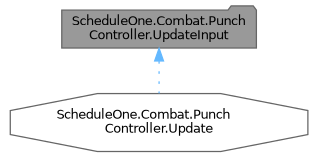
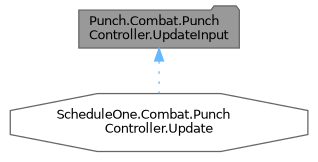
(159, 29) -> (159, 29)
